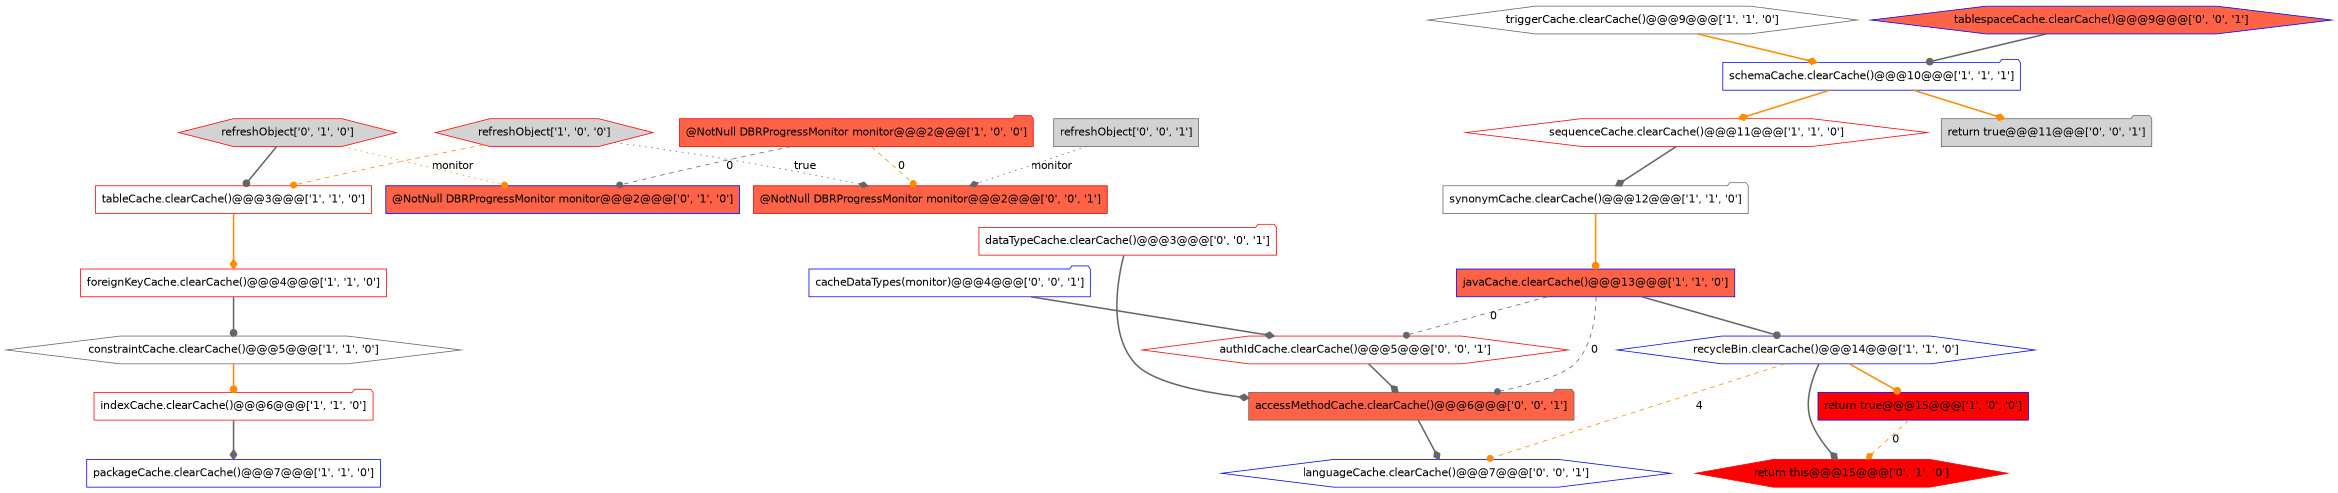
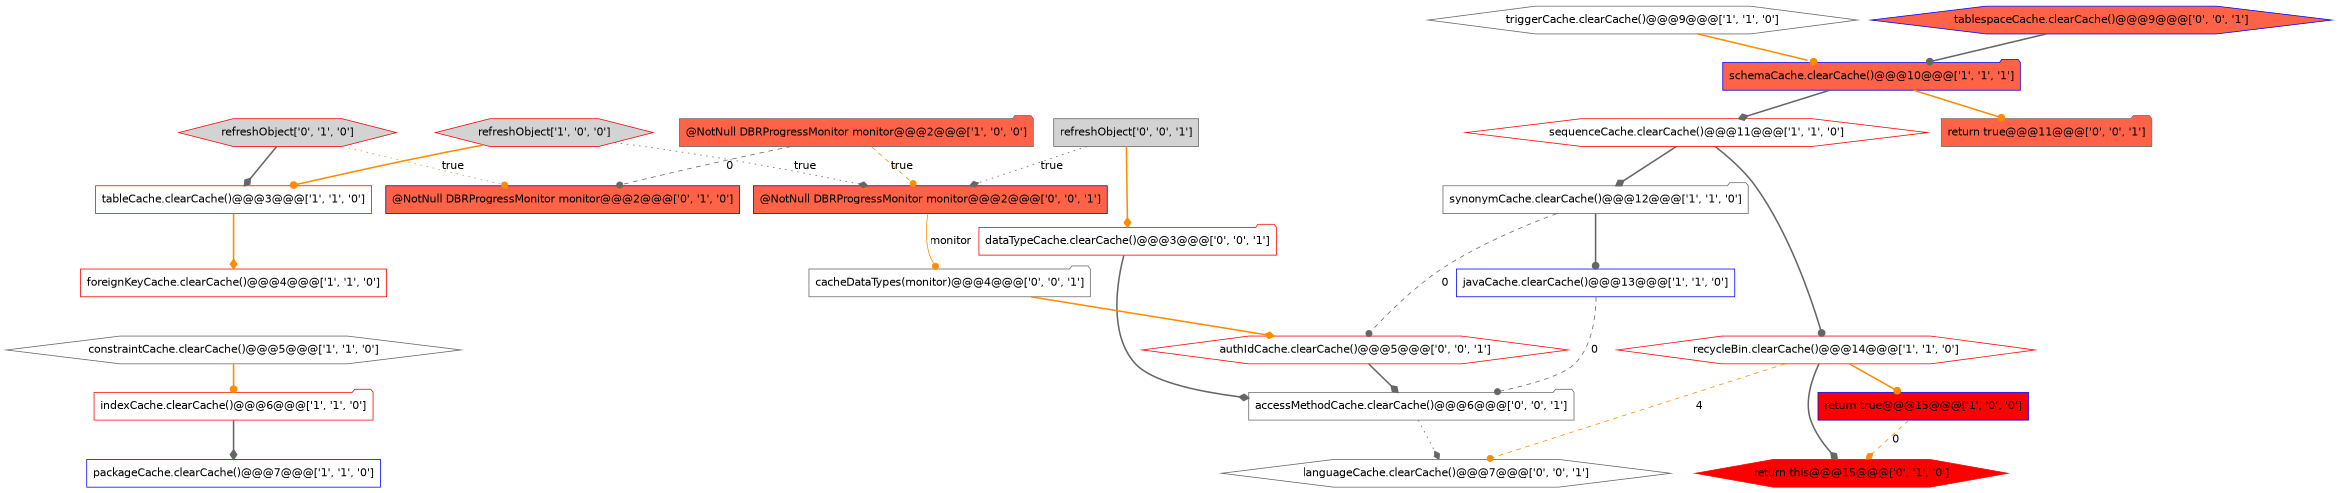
(1753, 47) -> (1753, 47)
(1872, 76) -> (1872, 76)
(1789, 103) -> (1789, 103)
(1956, 103) -> (1956, 103)
(856, 133) -> (856, 133)
(2047, 133) -> (2047, 133)
(262, 164) -> (262, 164)
(390, 164) -> (390, 164)
(453, 166) -> (453, 166)
(902, 166) -> (902, 166)
(1052, 166) -> (1052, 166)
none -> (1127, 182)
(930, 200) -> (930, 200)
(1596, 238) -> (1596, 238)
none -> (927, 239)
(950, 283) -> (950, 283)
(1596, 283) -> (1596, 283)
(234, 313) -> none
(1148, 316) -> (1148, 316)
(1478, 316) -> (1456, 260)
(1708, 316) -> (1782, 230)
(1826, 350) -> (1826, 350)
(1411, 406) -> (1411, 406)
(1427, 436) -> (1427, 436)
(1446, 473) -> (1446, 473)
